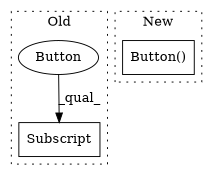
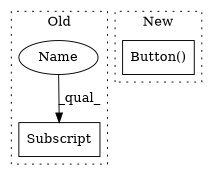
(58, 58) -> (58, 58)
